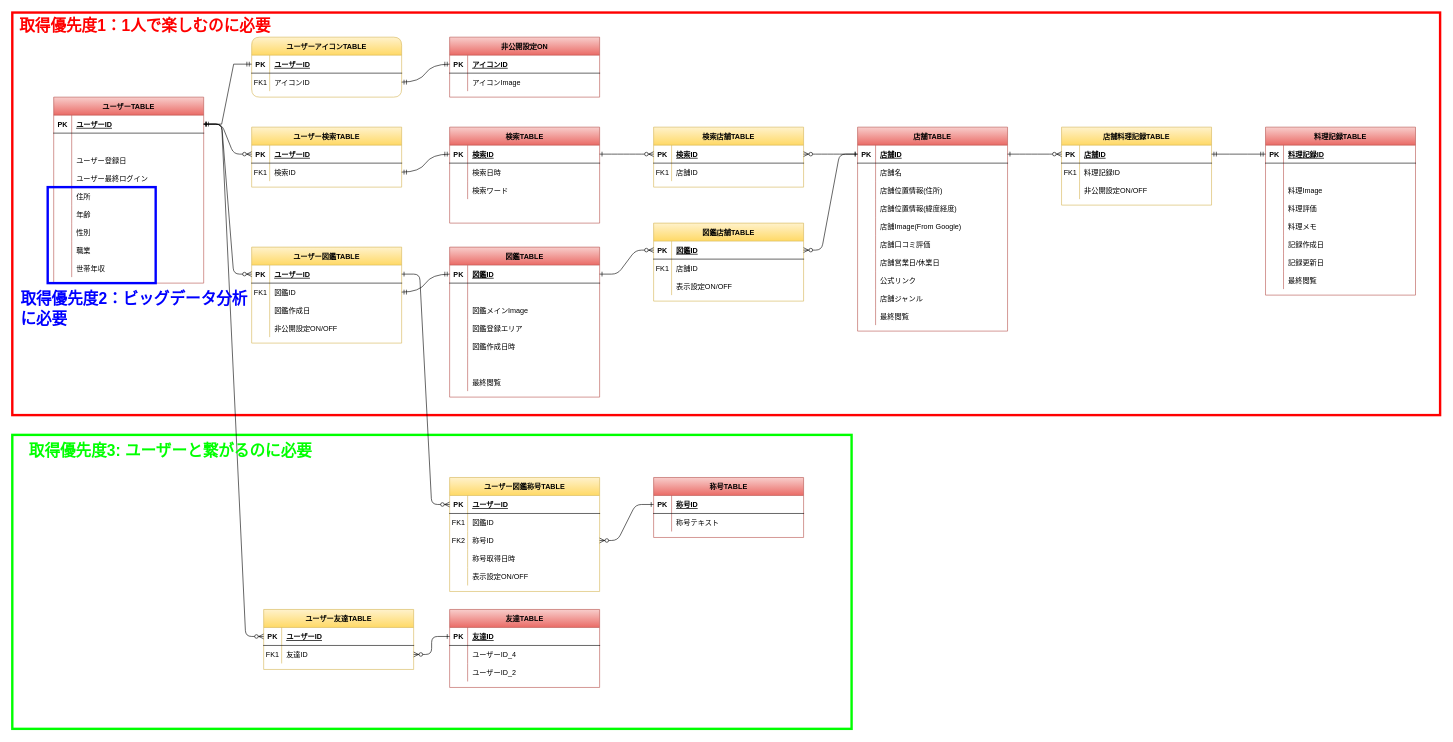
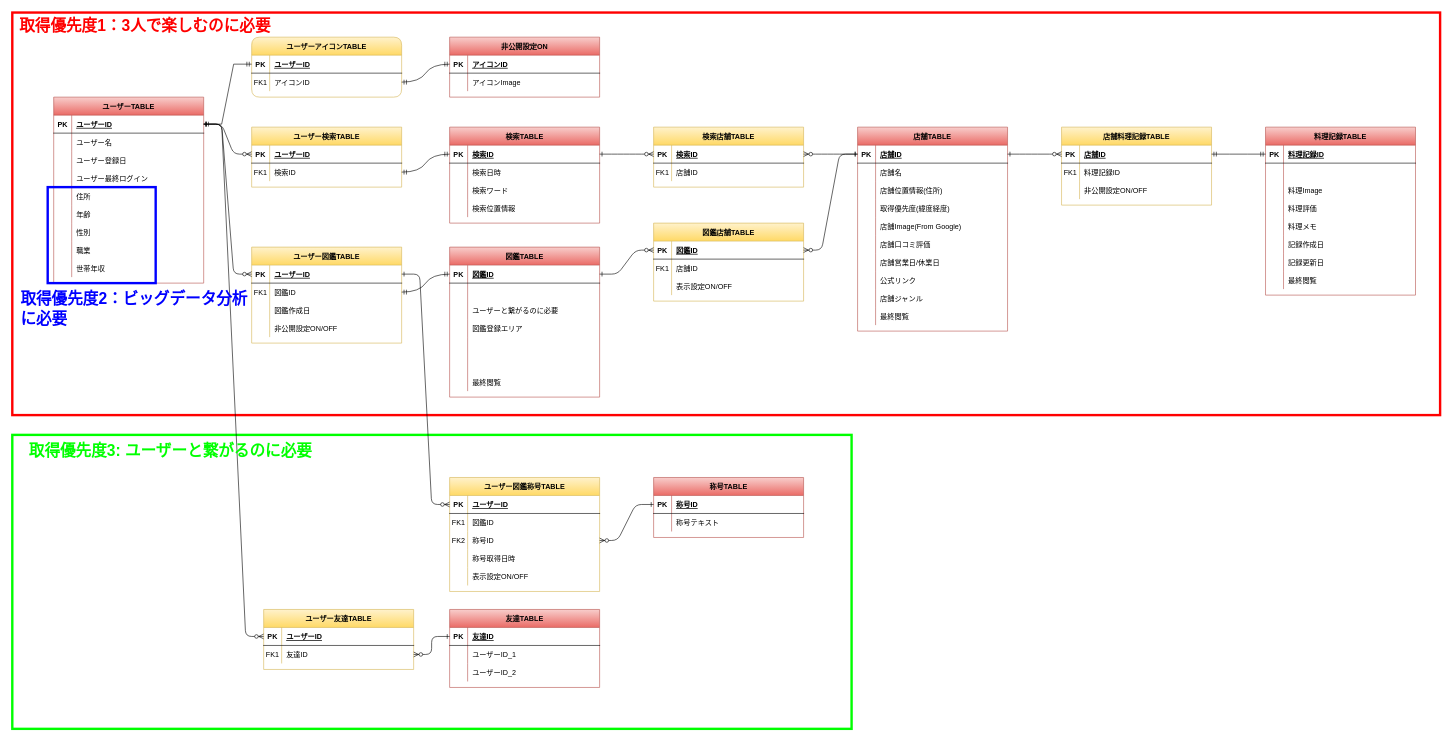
(145, 26) -> (145, 26)
none -> (138, 142)
none -> (534, 208)
(920, 208) -> (917, 208)
(500, 310) -> (515, 310)
(534, 346) -> none
(495, 655) -> (495, 655)
